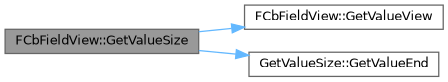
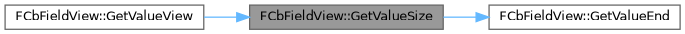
(215, 30) -> (220, 17)
(344, 64) -> (585, 17)
